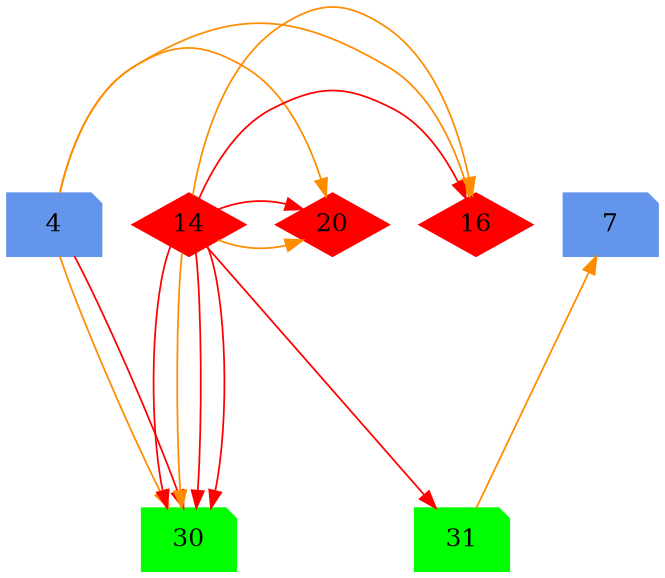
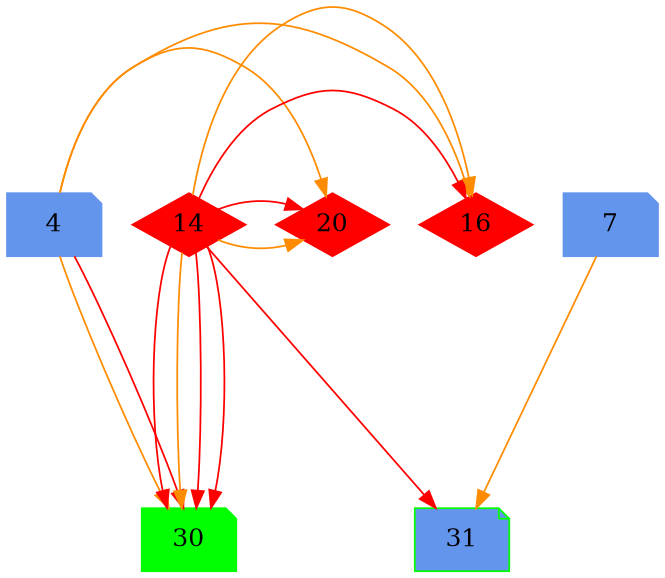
(533, 390) -> (540, 374)
(462, 540) -> (462, 540)
